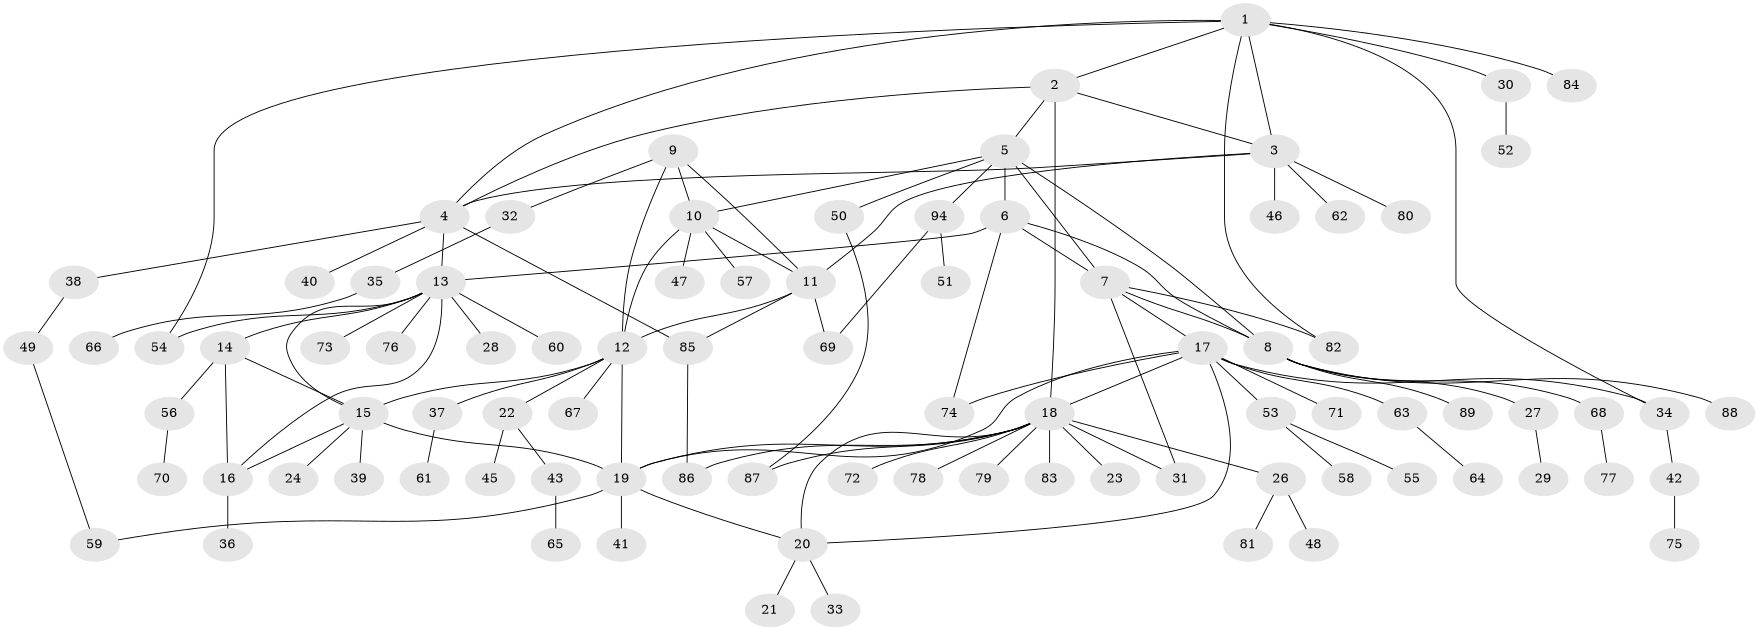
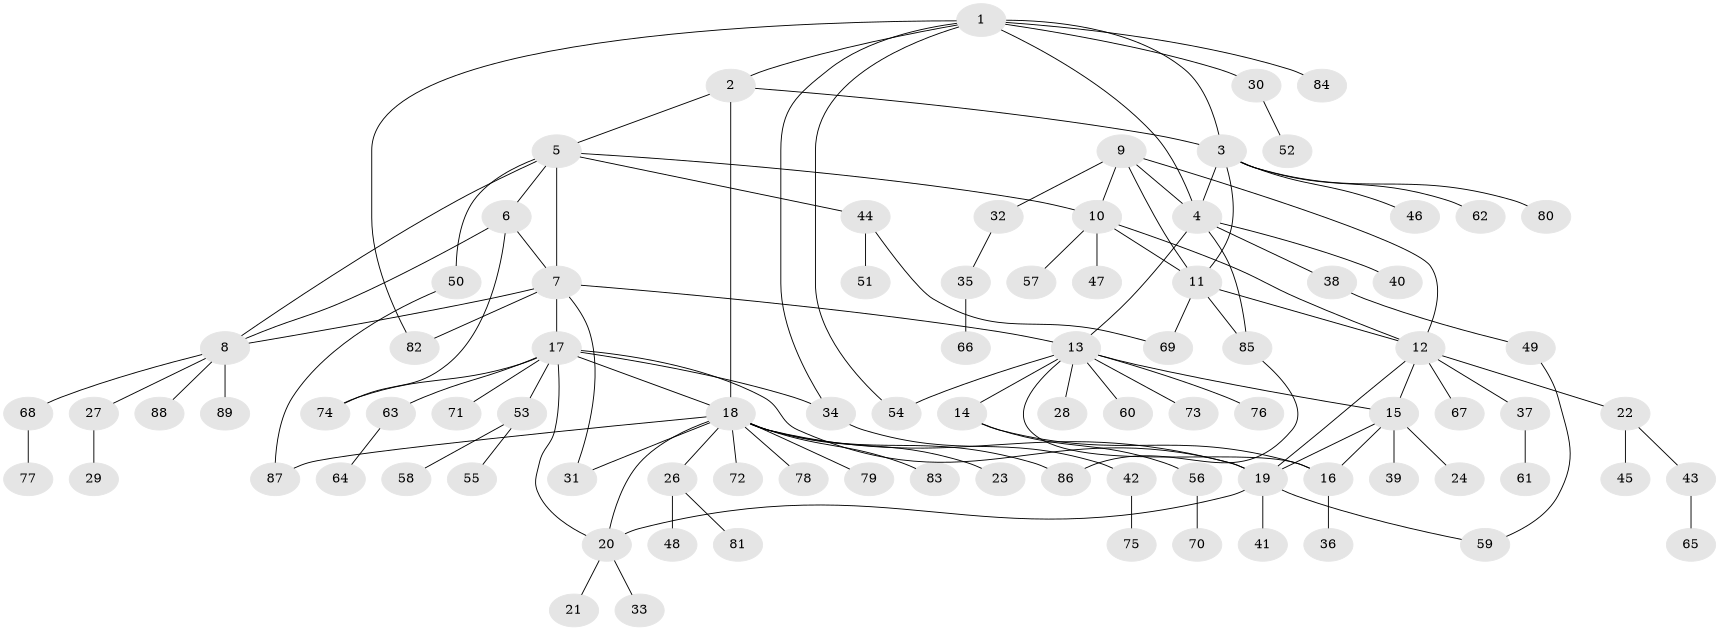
(740, 115) -> (1160, 184)
(939, 217) -> (866, 217)
(739, 257) -> (806, 307)
(294, 381) -> none
